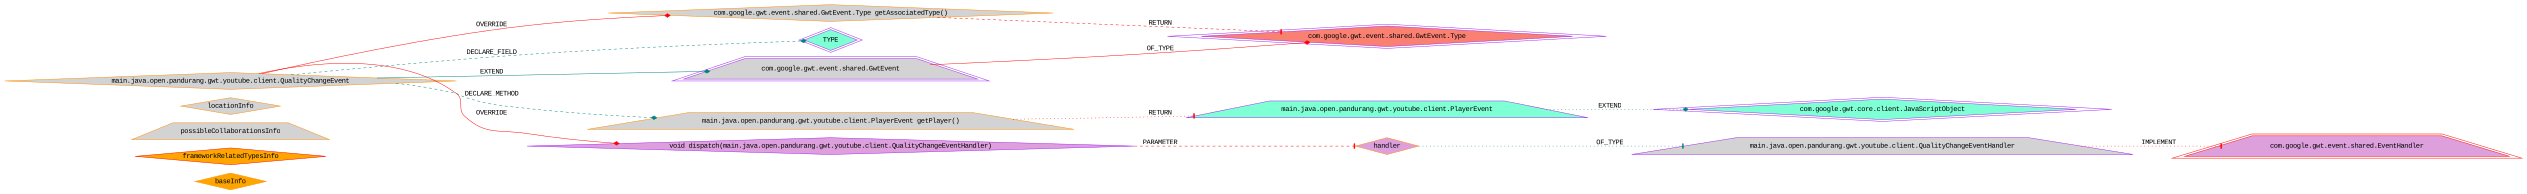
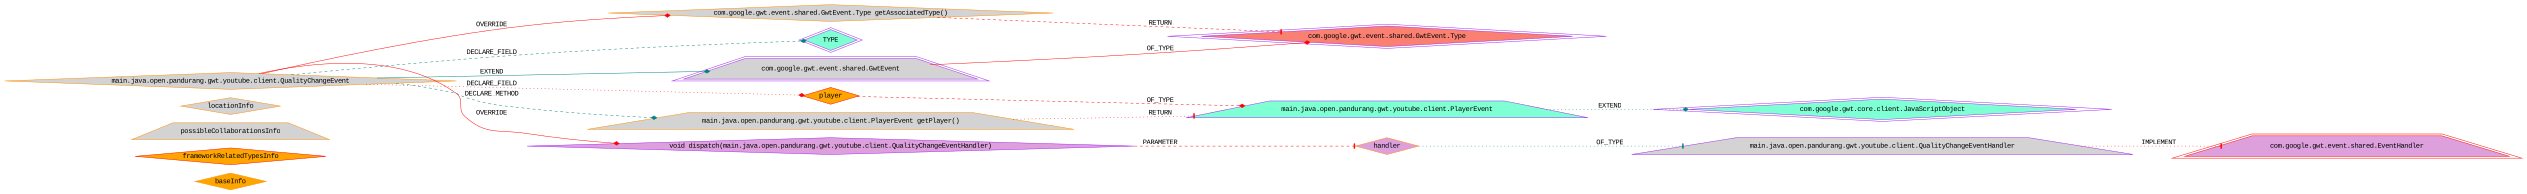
none -> (831, 96)
